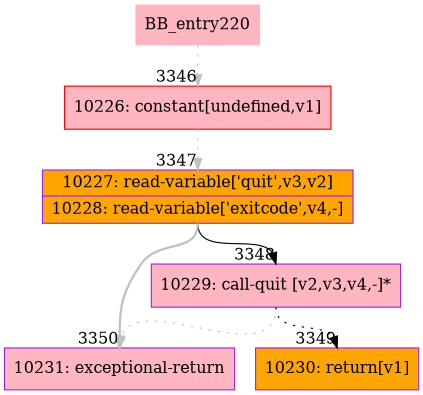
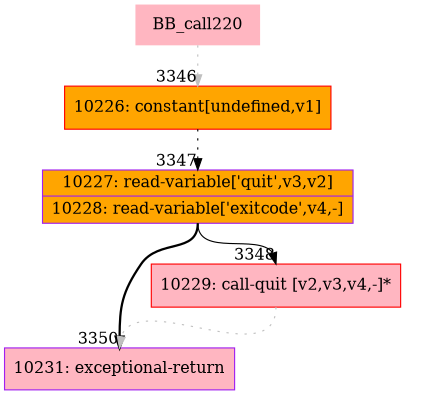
(198, 25) -> (198, 25)
(198, 108) -> (198, 108)
(198, 144) -> (198, 144)
(140, 265) -> (140, 265)
(276, 286) -> (276, 286)
(337, 369) -> none
